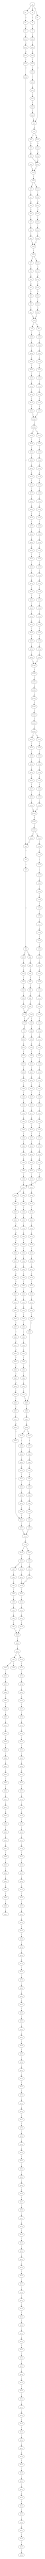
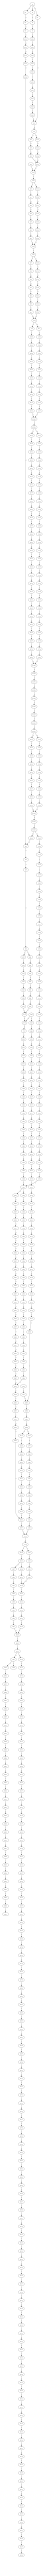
(23, 1382) -> (20, 1382)
